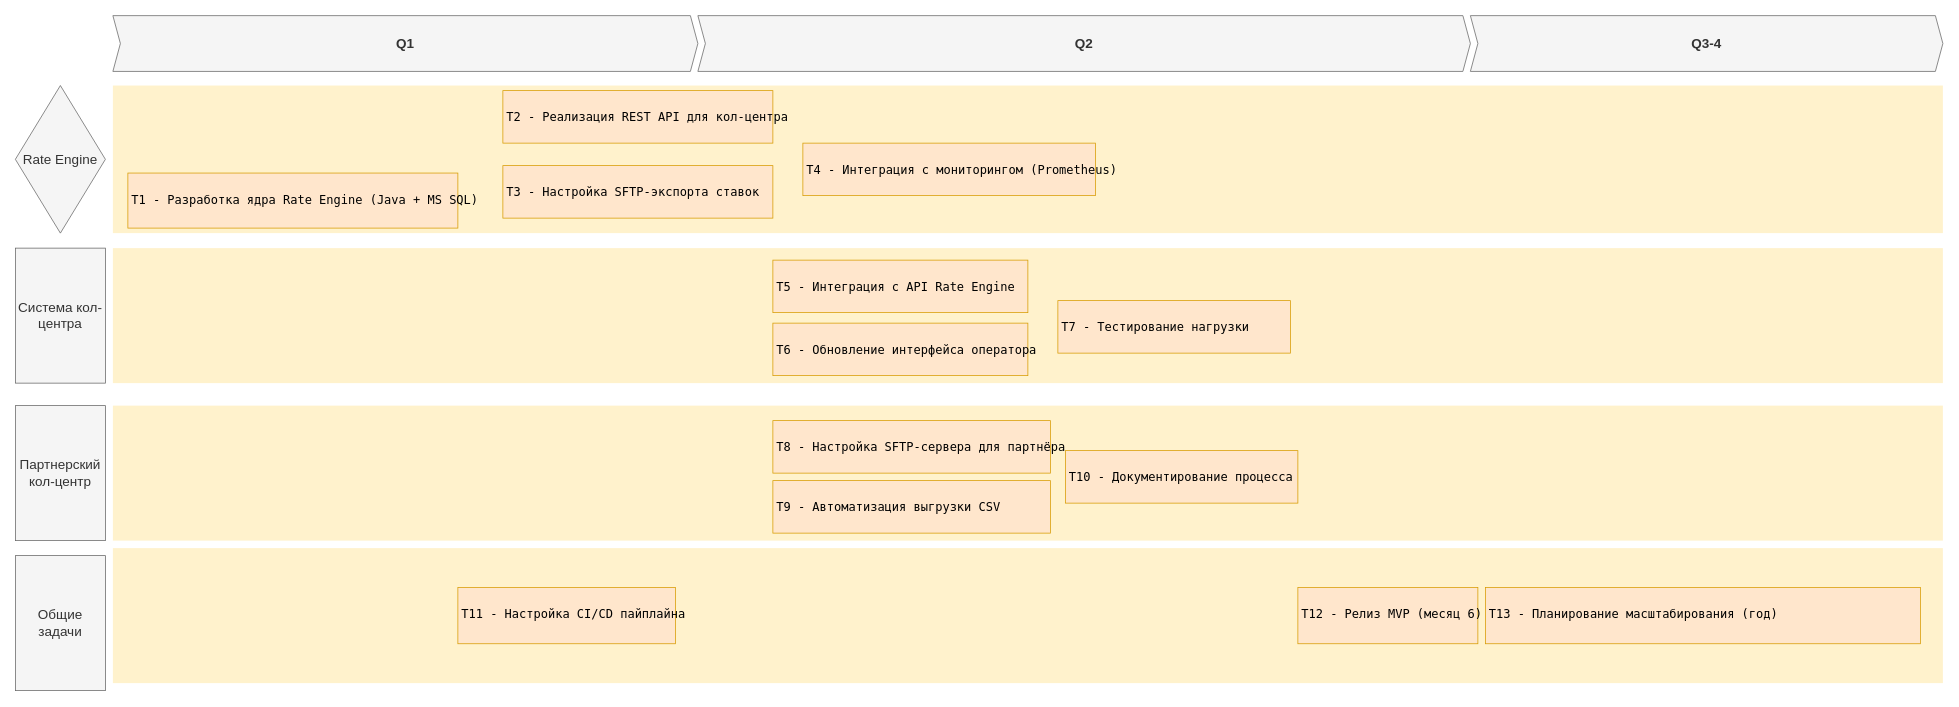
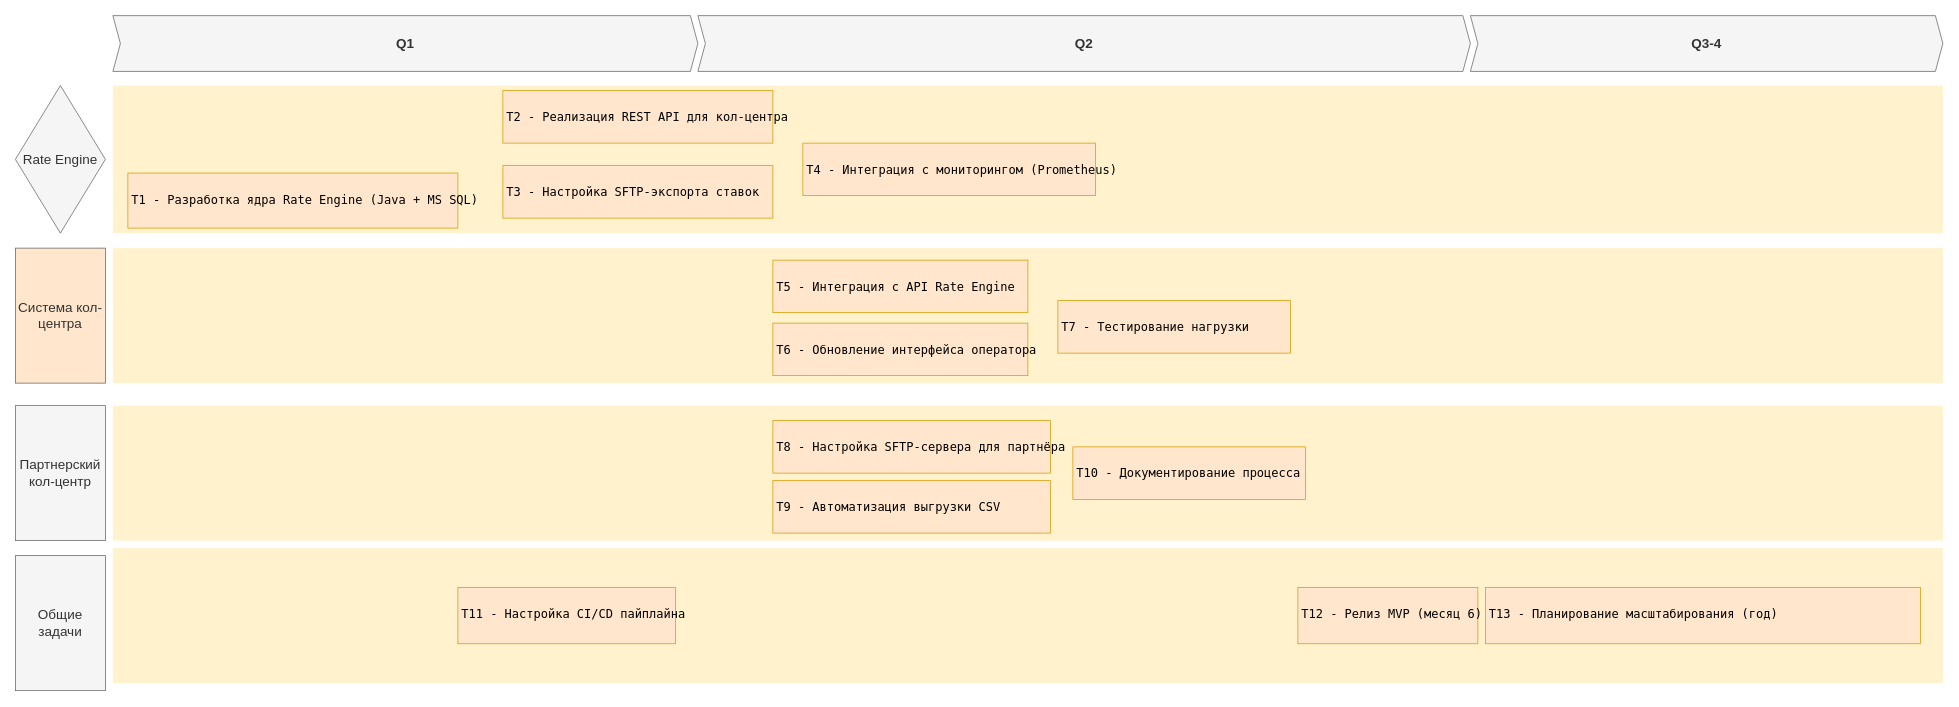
(60, 315) -> (60, 315)
(1182, 477) -> (1189, 473)
